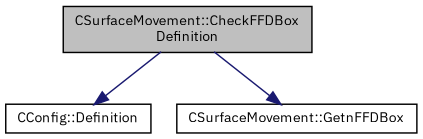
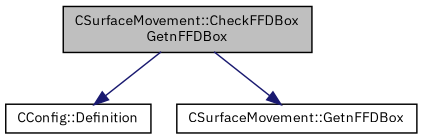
(188, 29) -> (188, 29)
